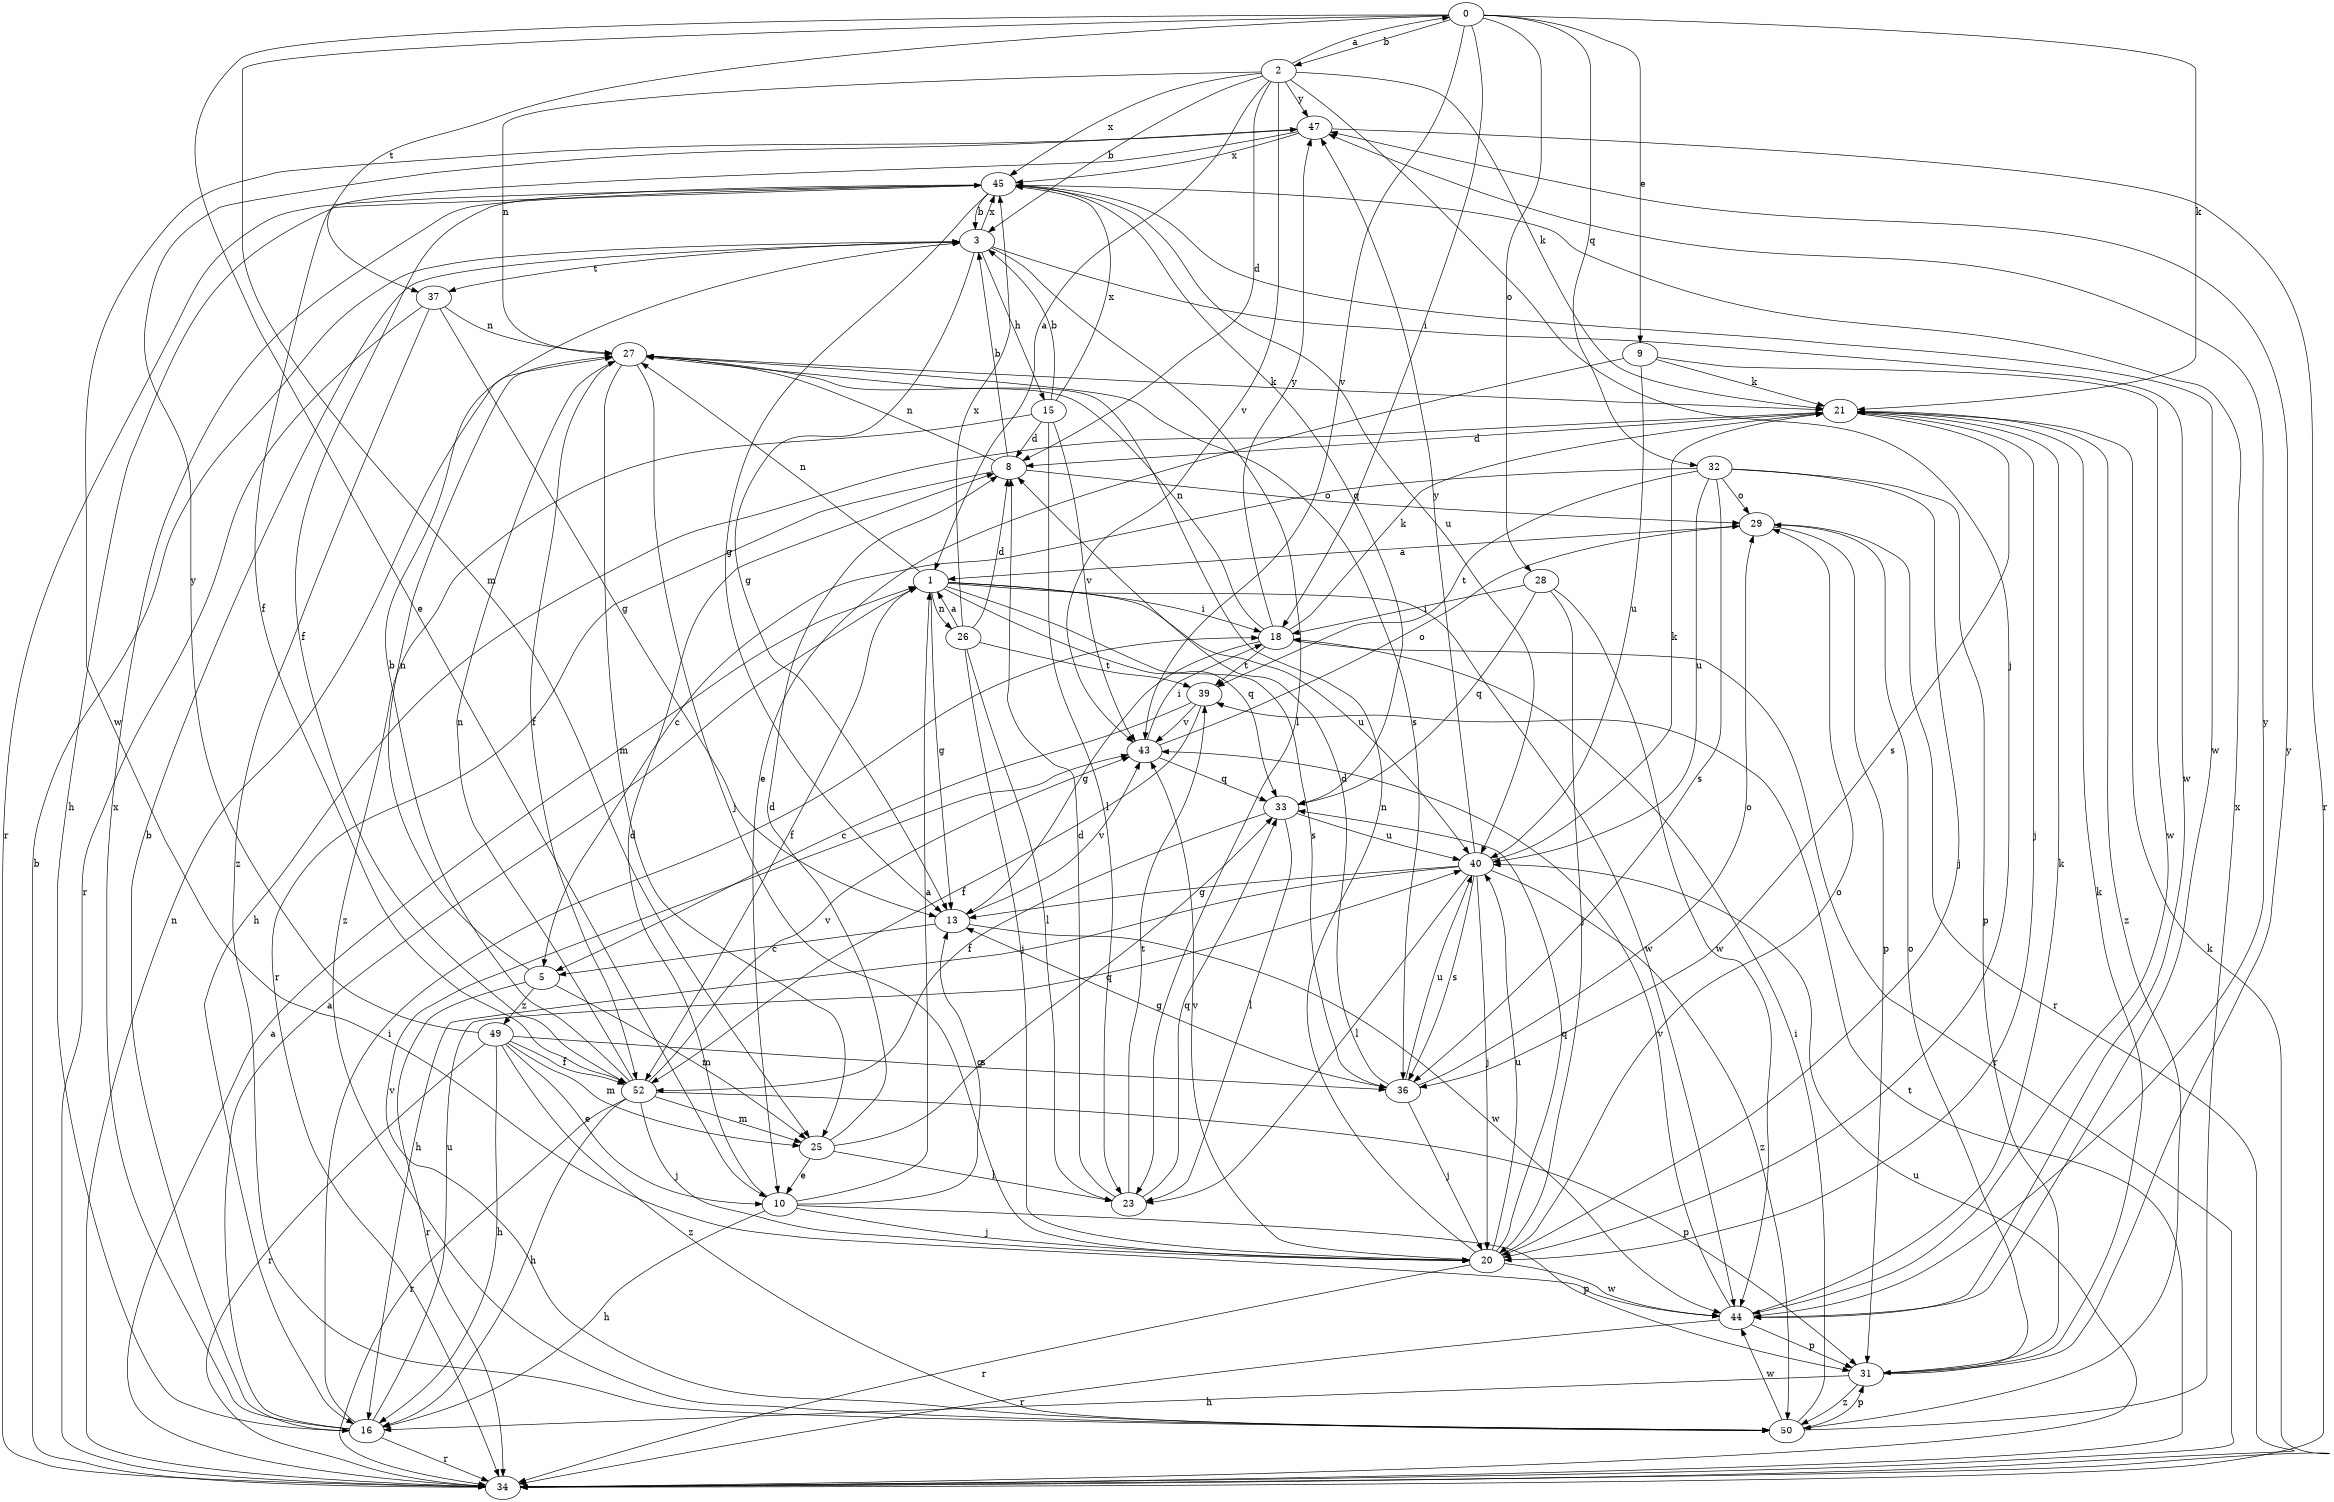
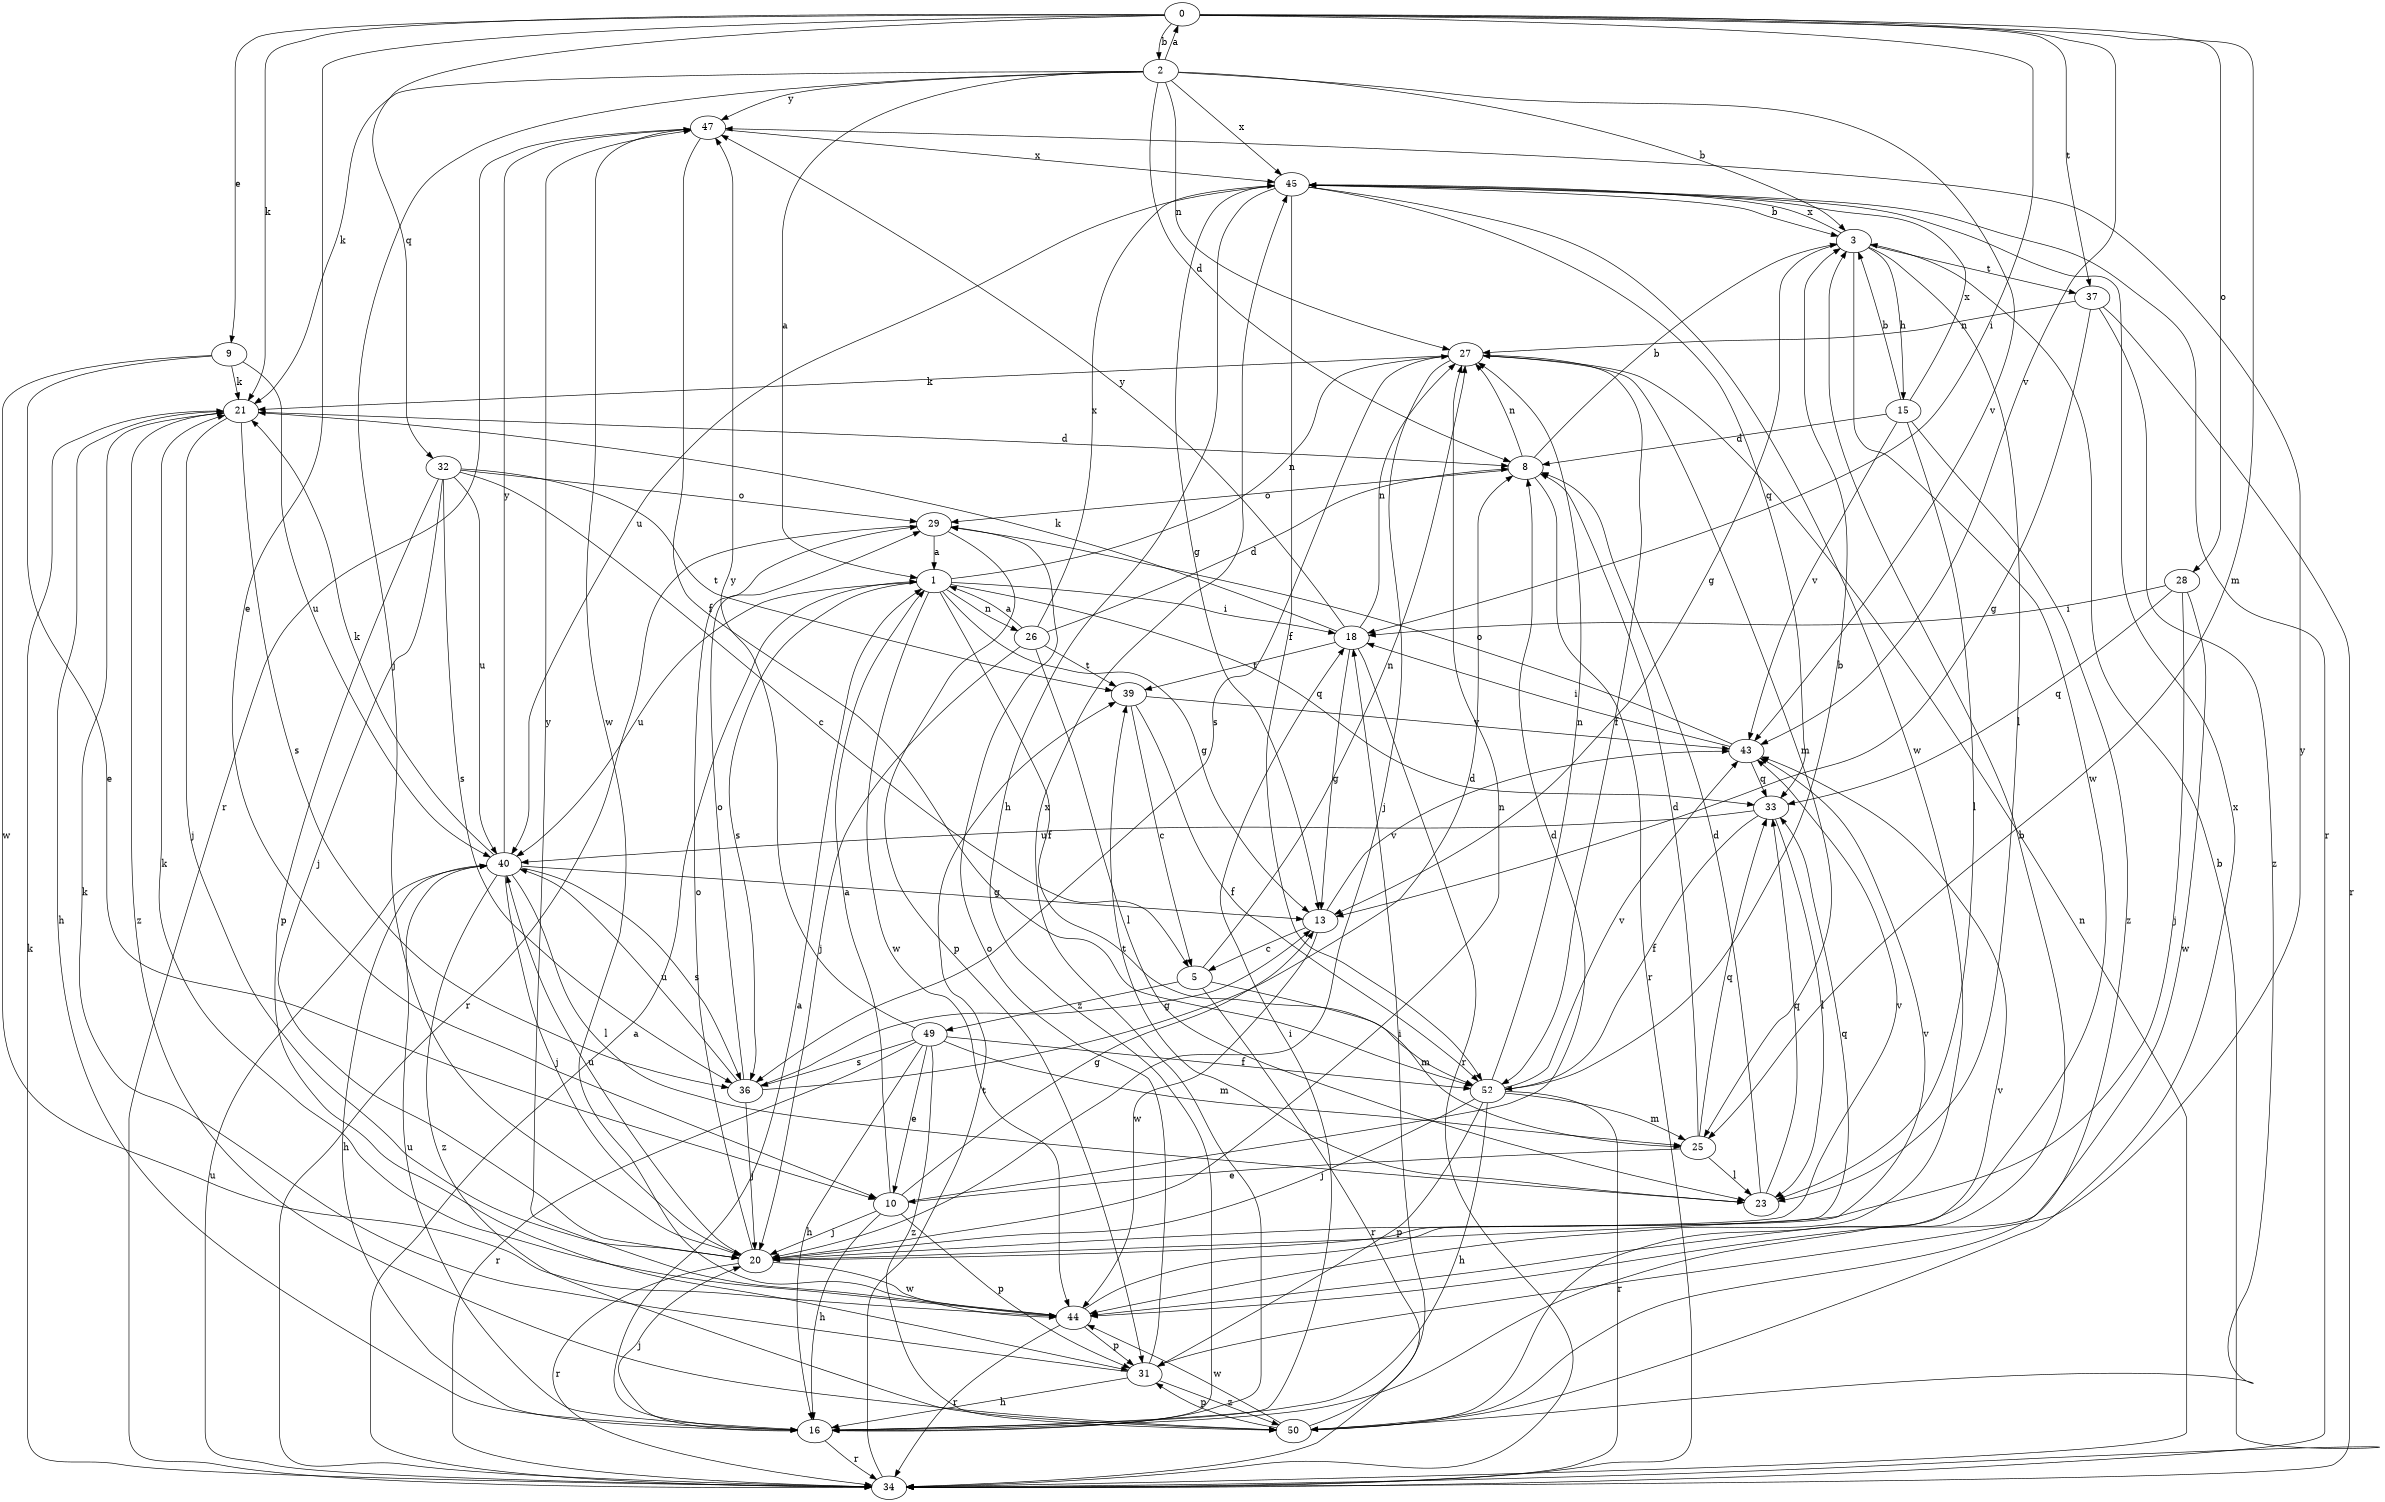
none -> (628, 1391)
